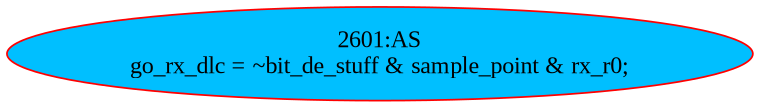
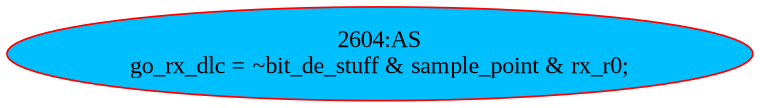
(380, 54) -> (380, 54)
